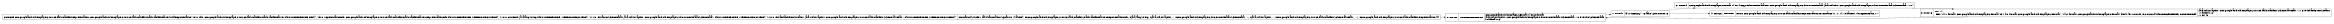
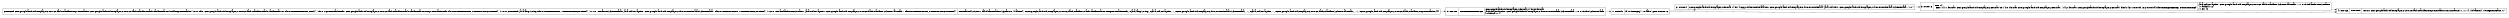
(1493, 19) -> (1493, 14)
(1788, 19) -> (2333, 10)
